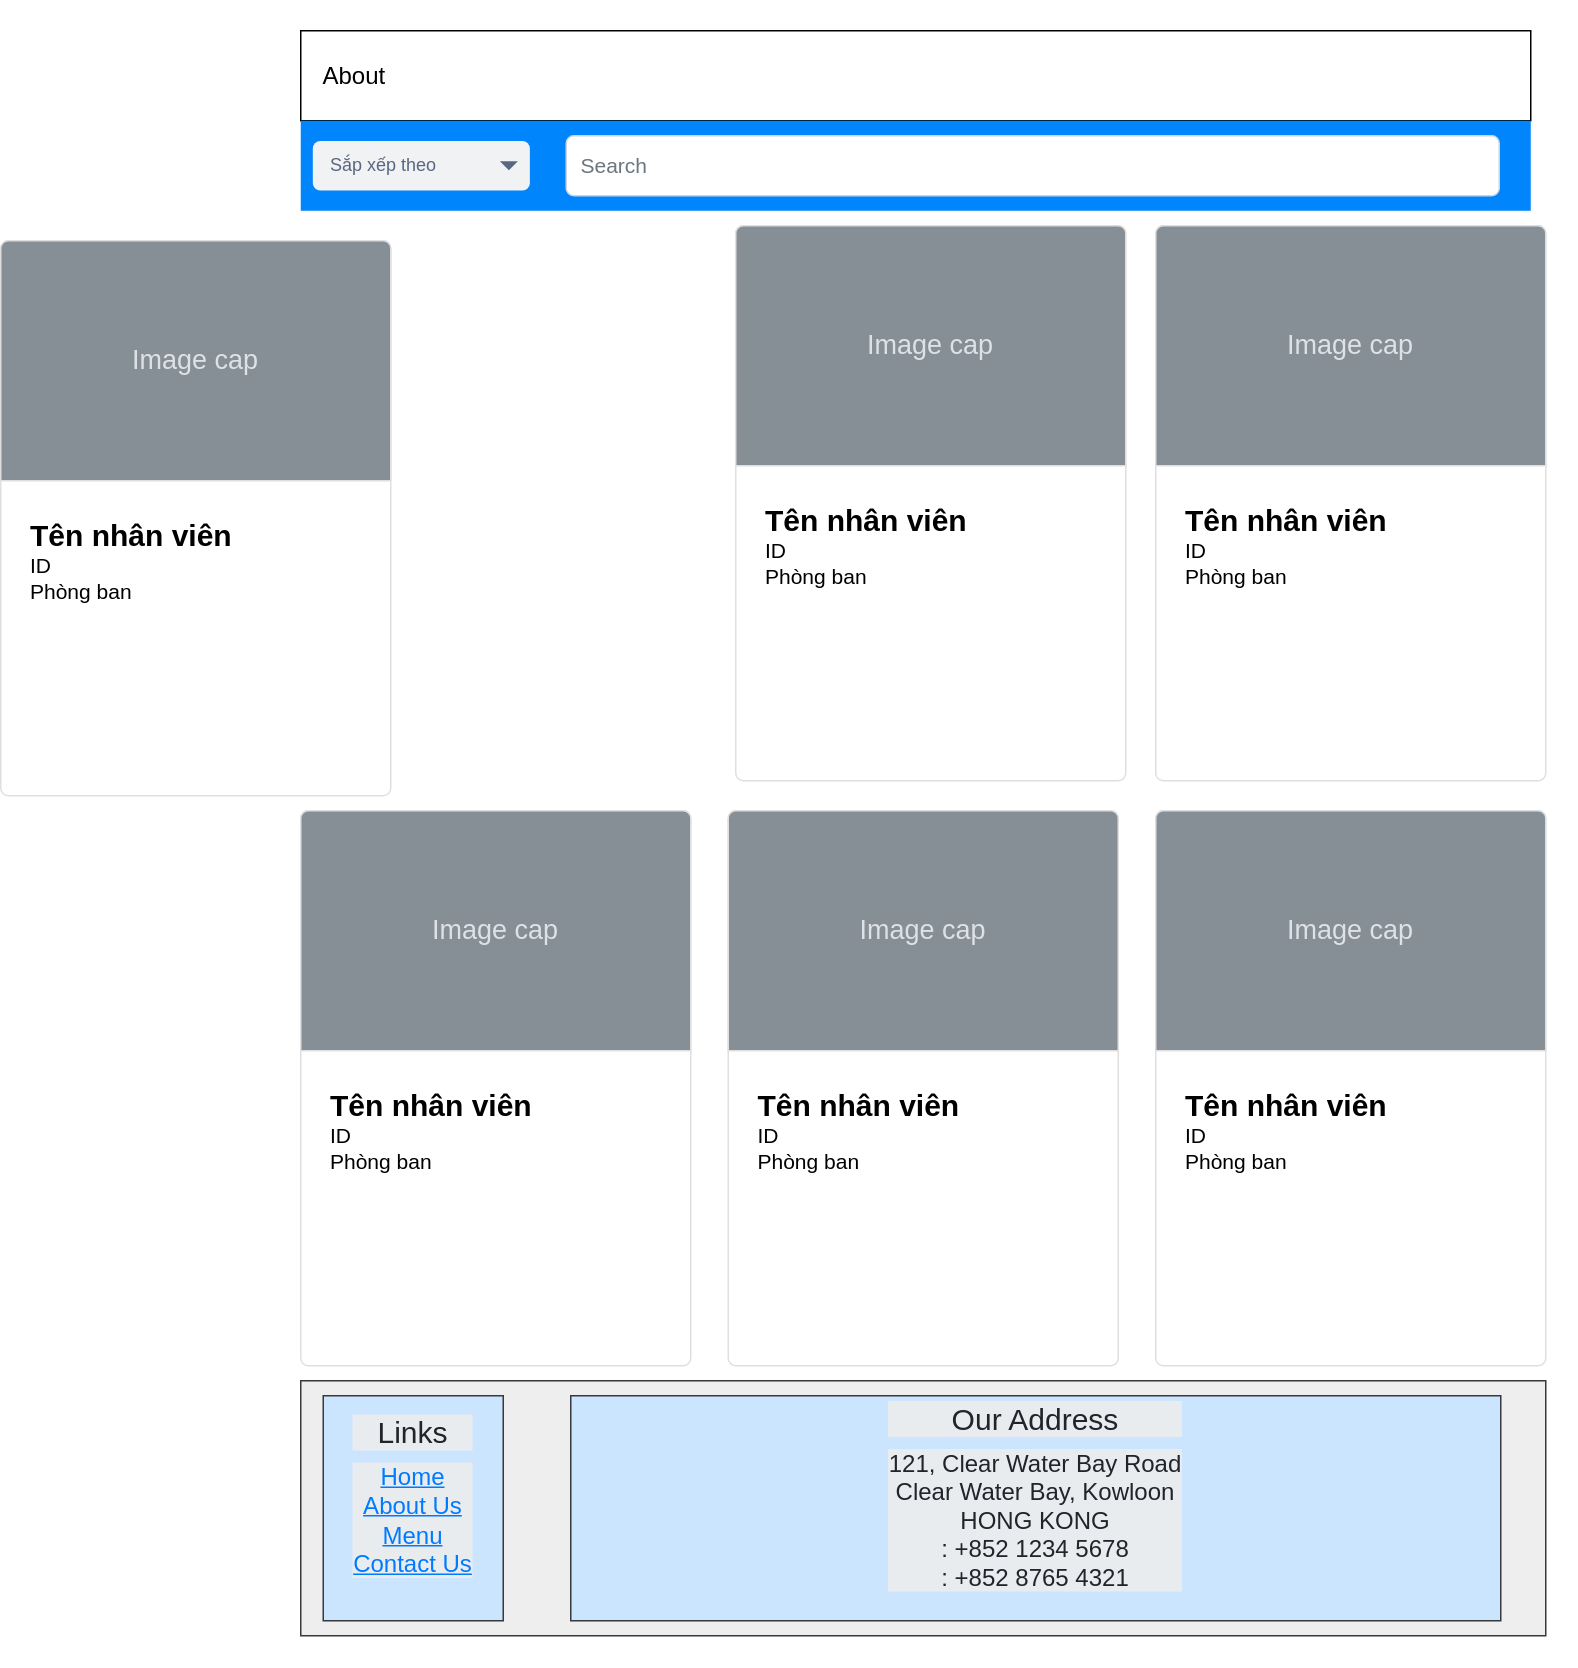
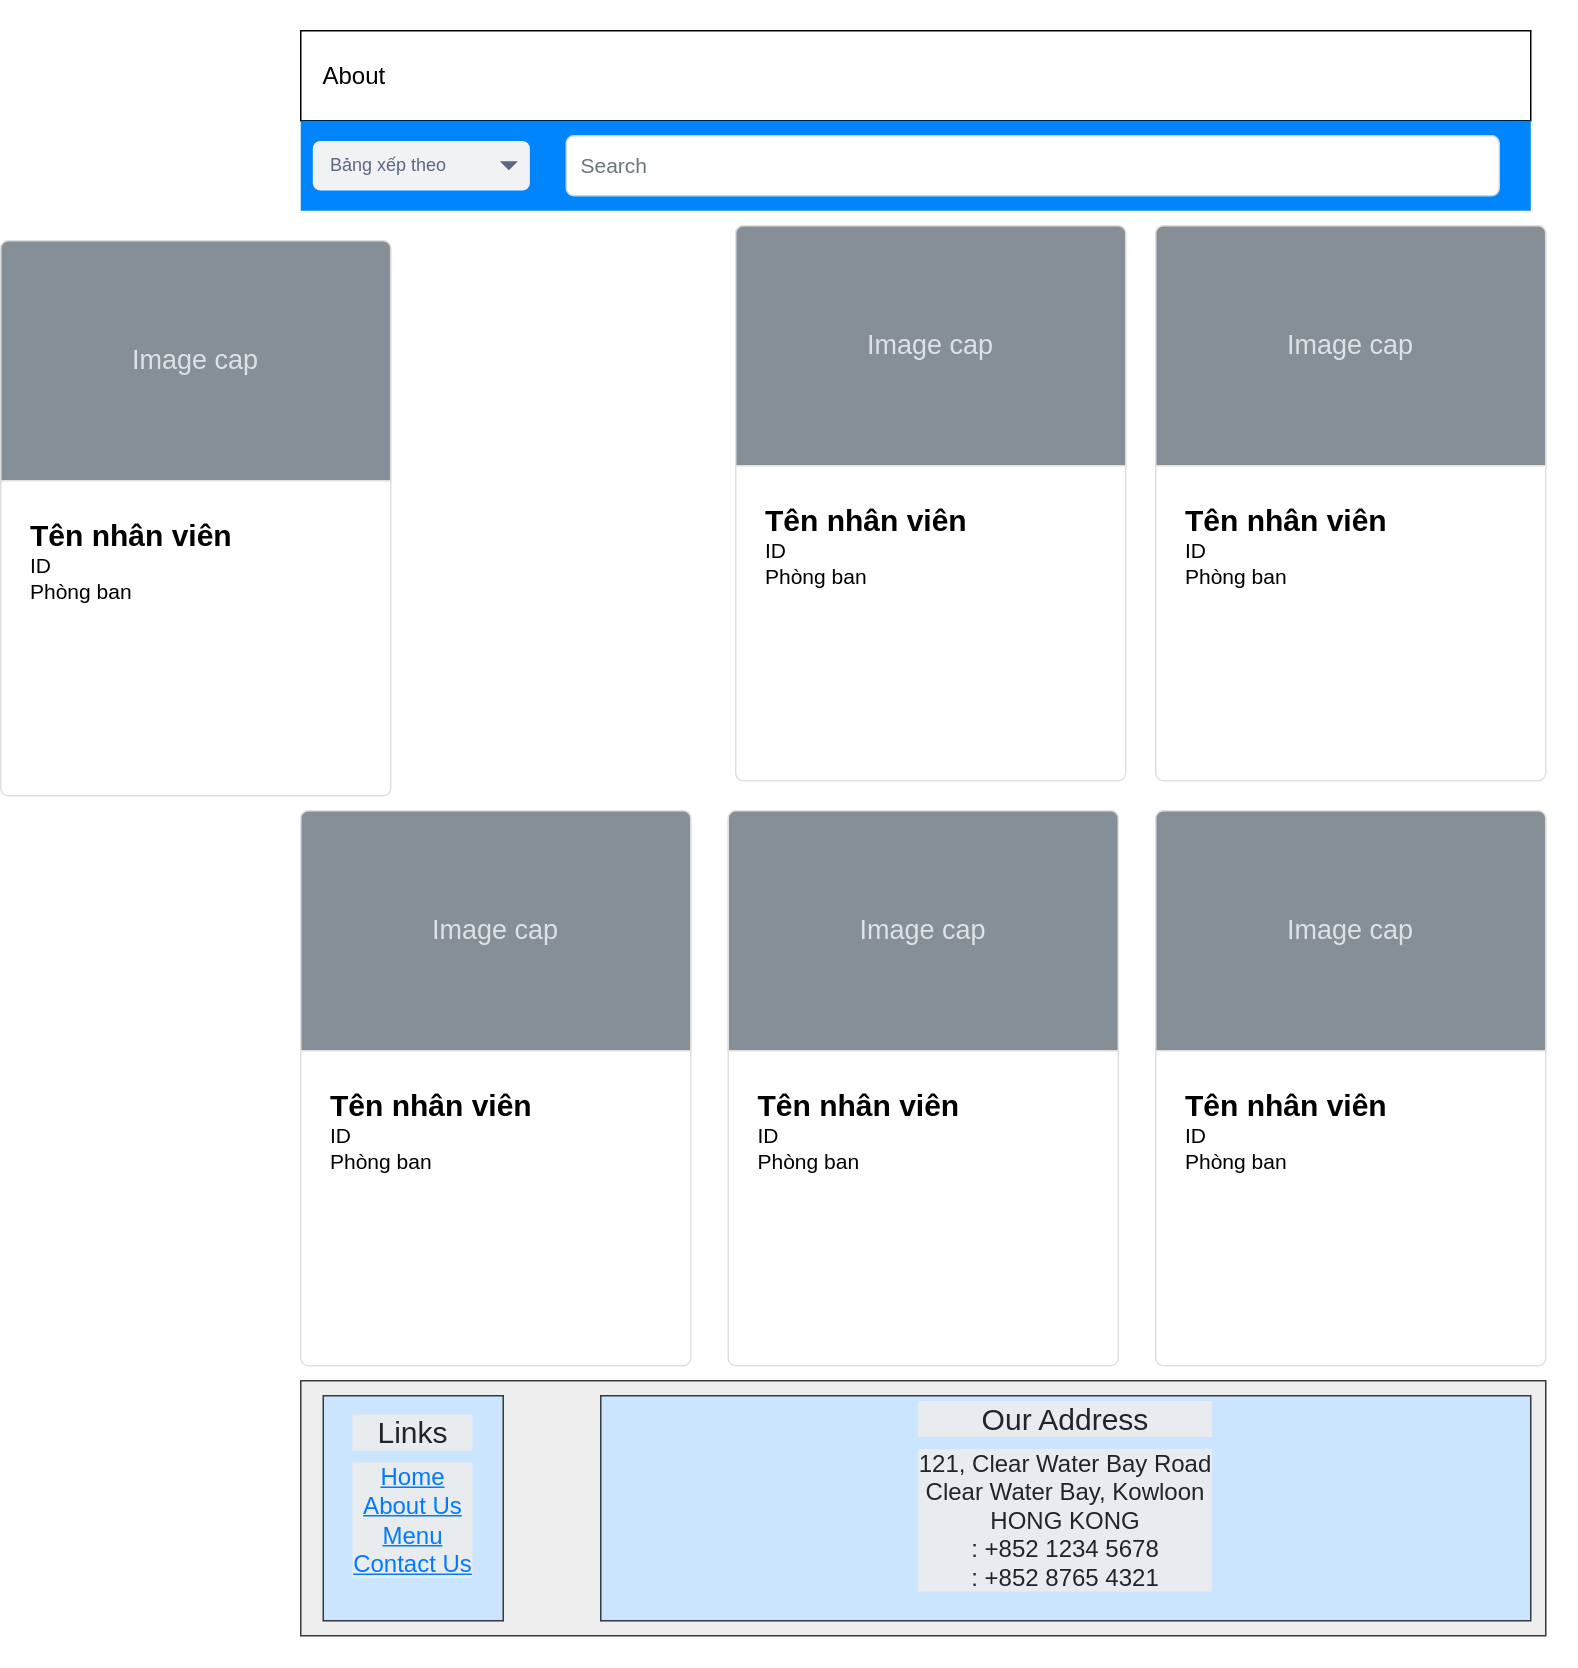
(387, 166) -> (392, 166)
(1036, 1508) -> (1066, 1508)
